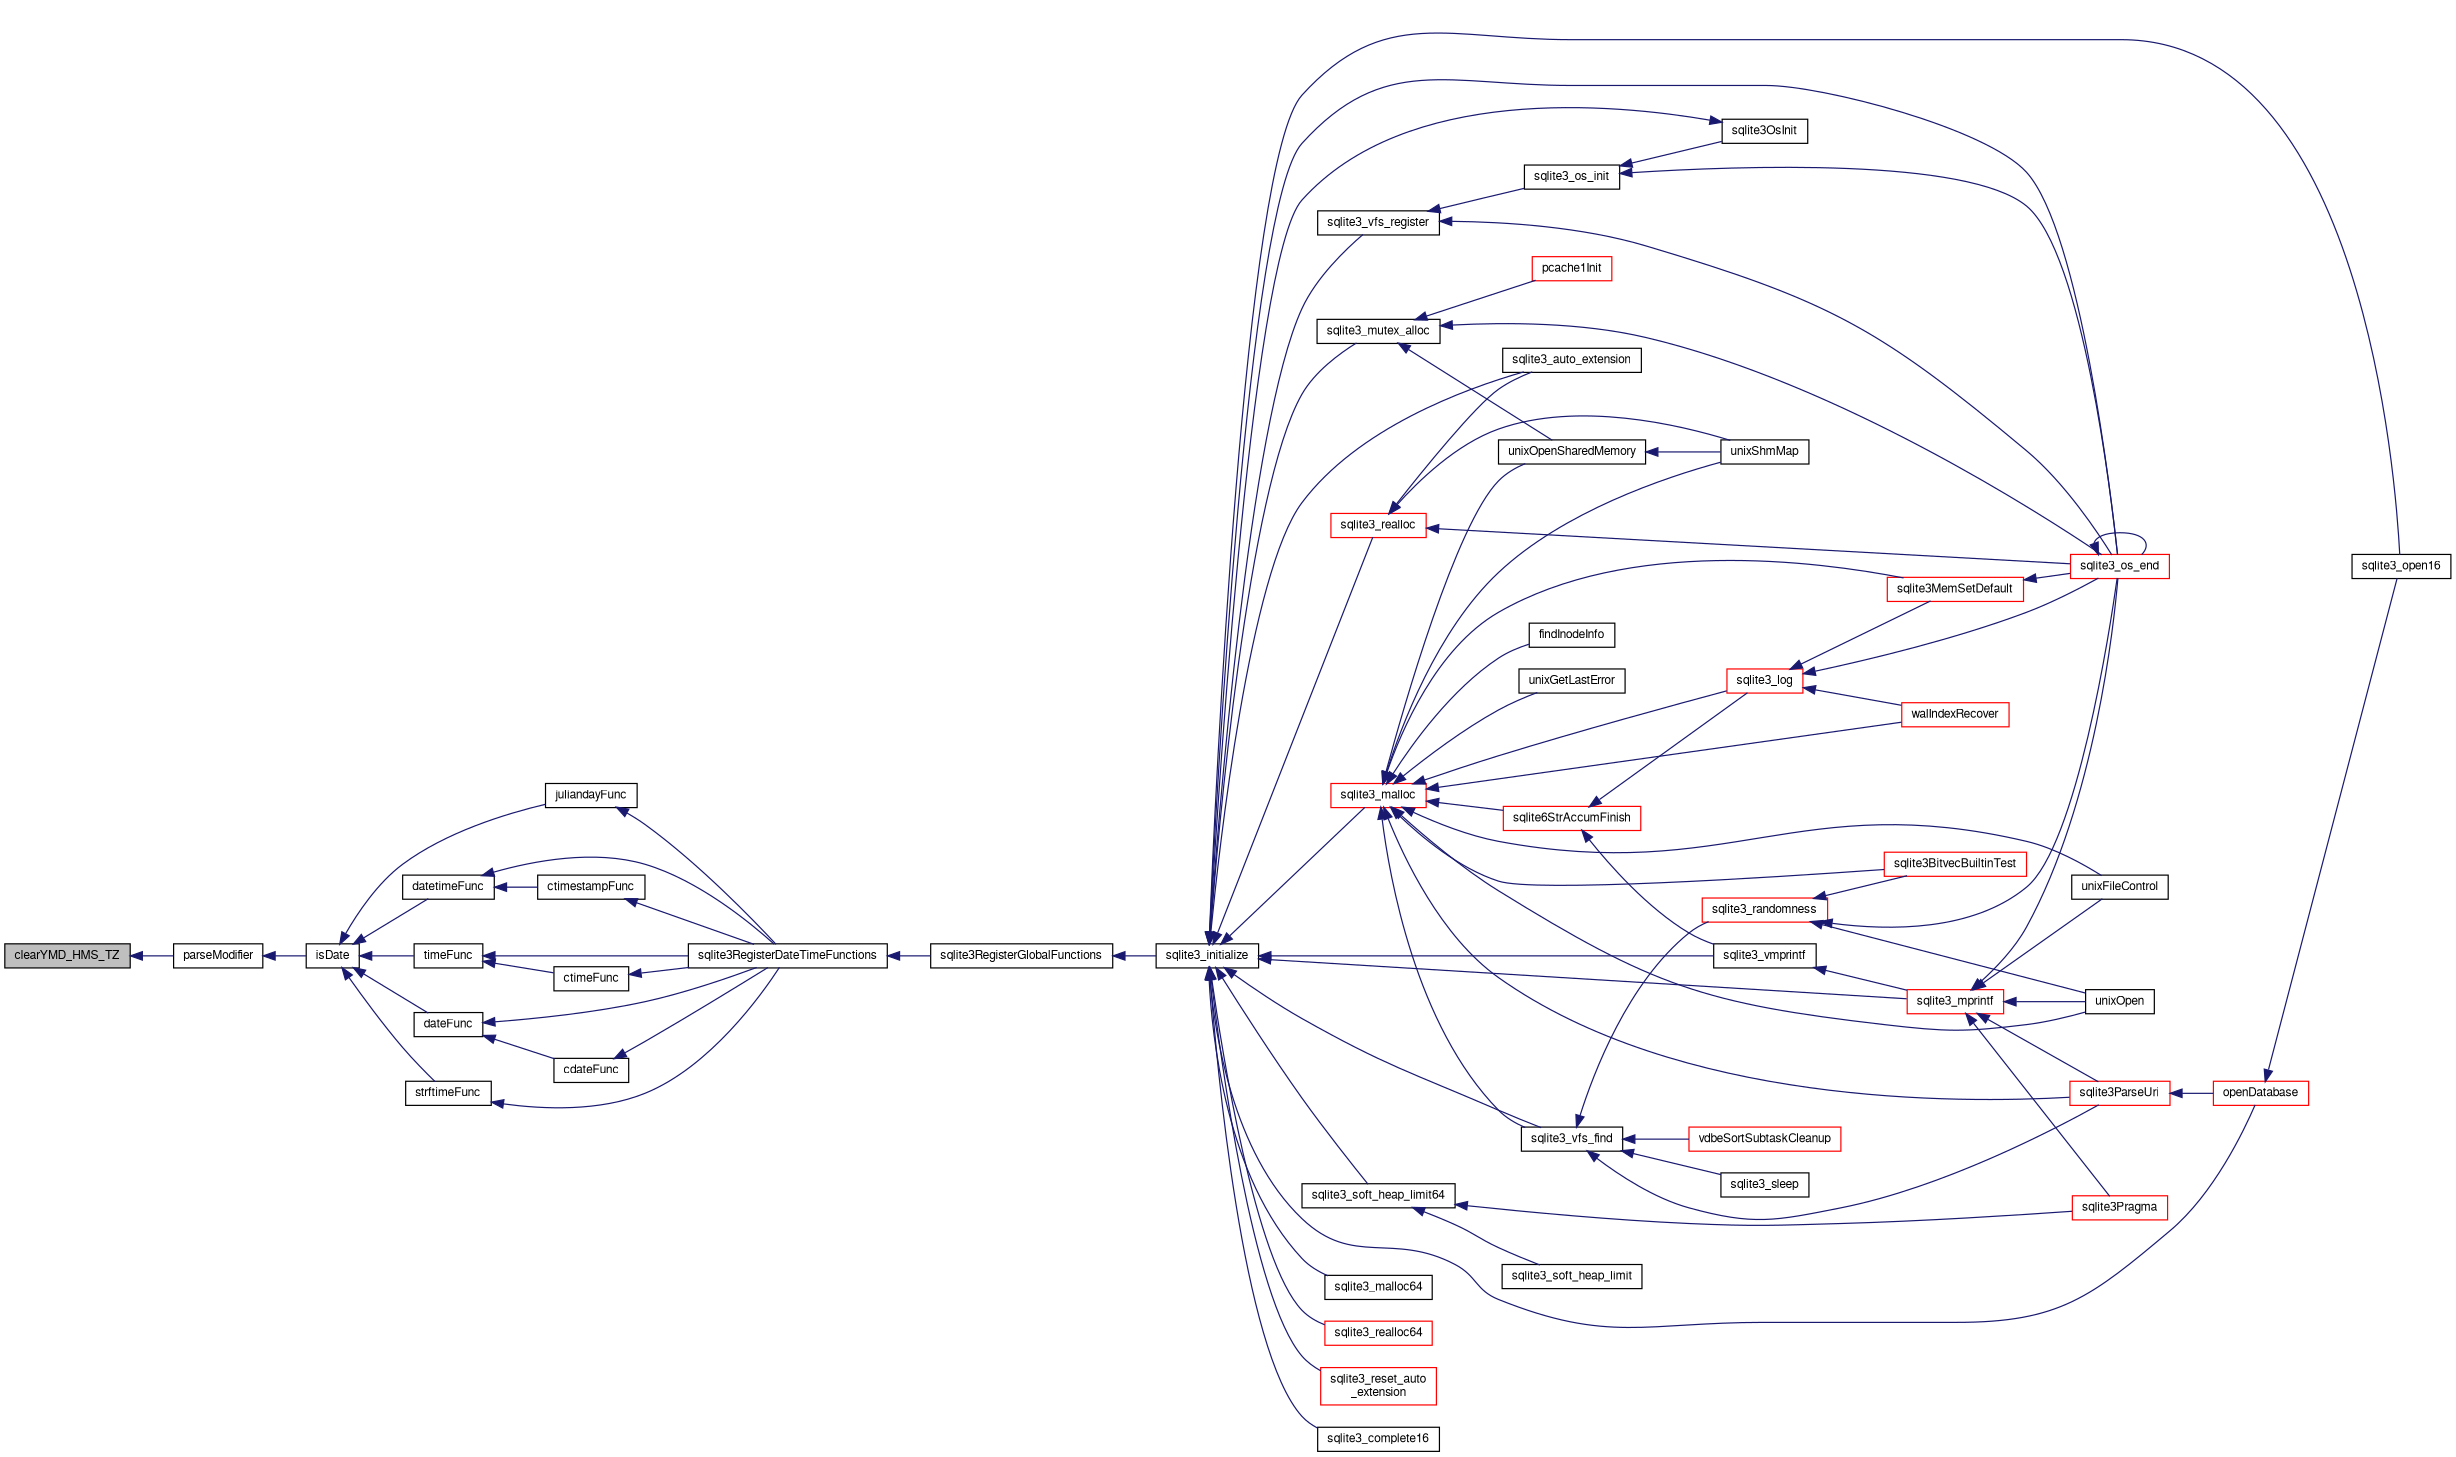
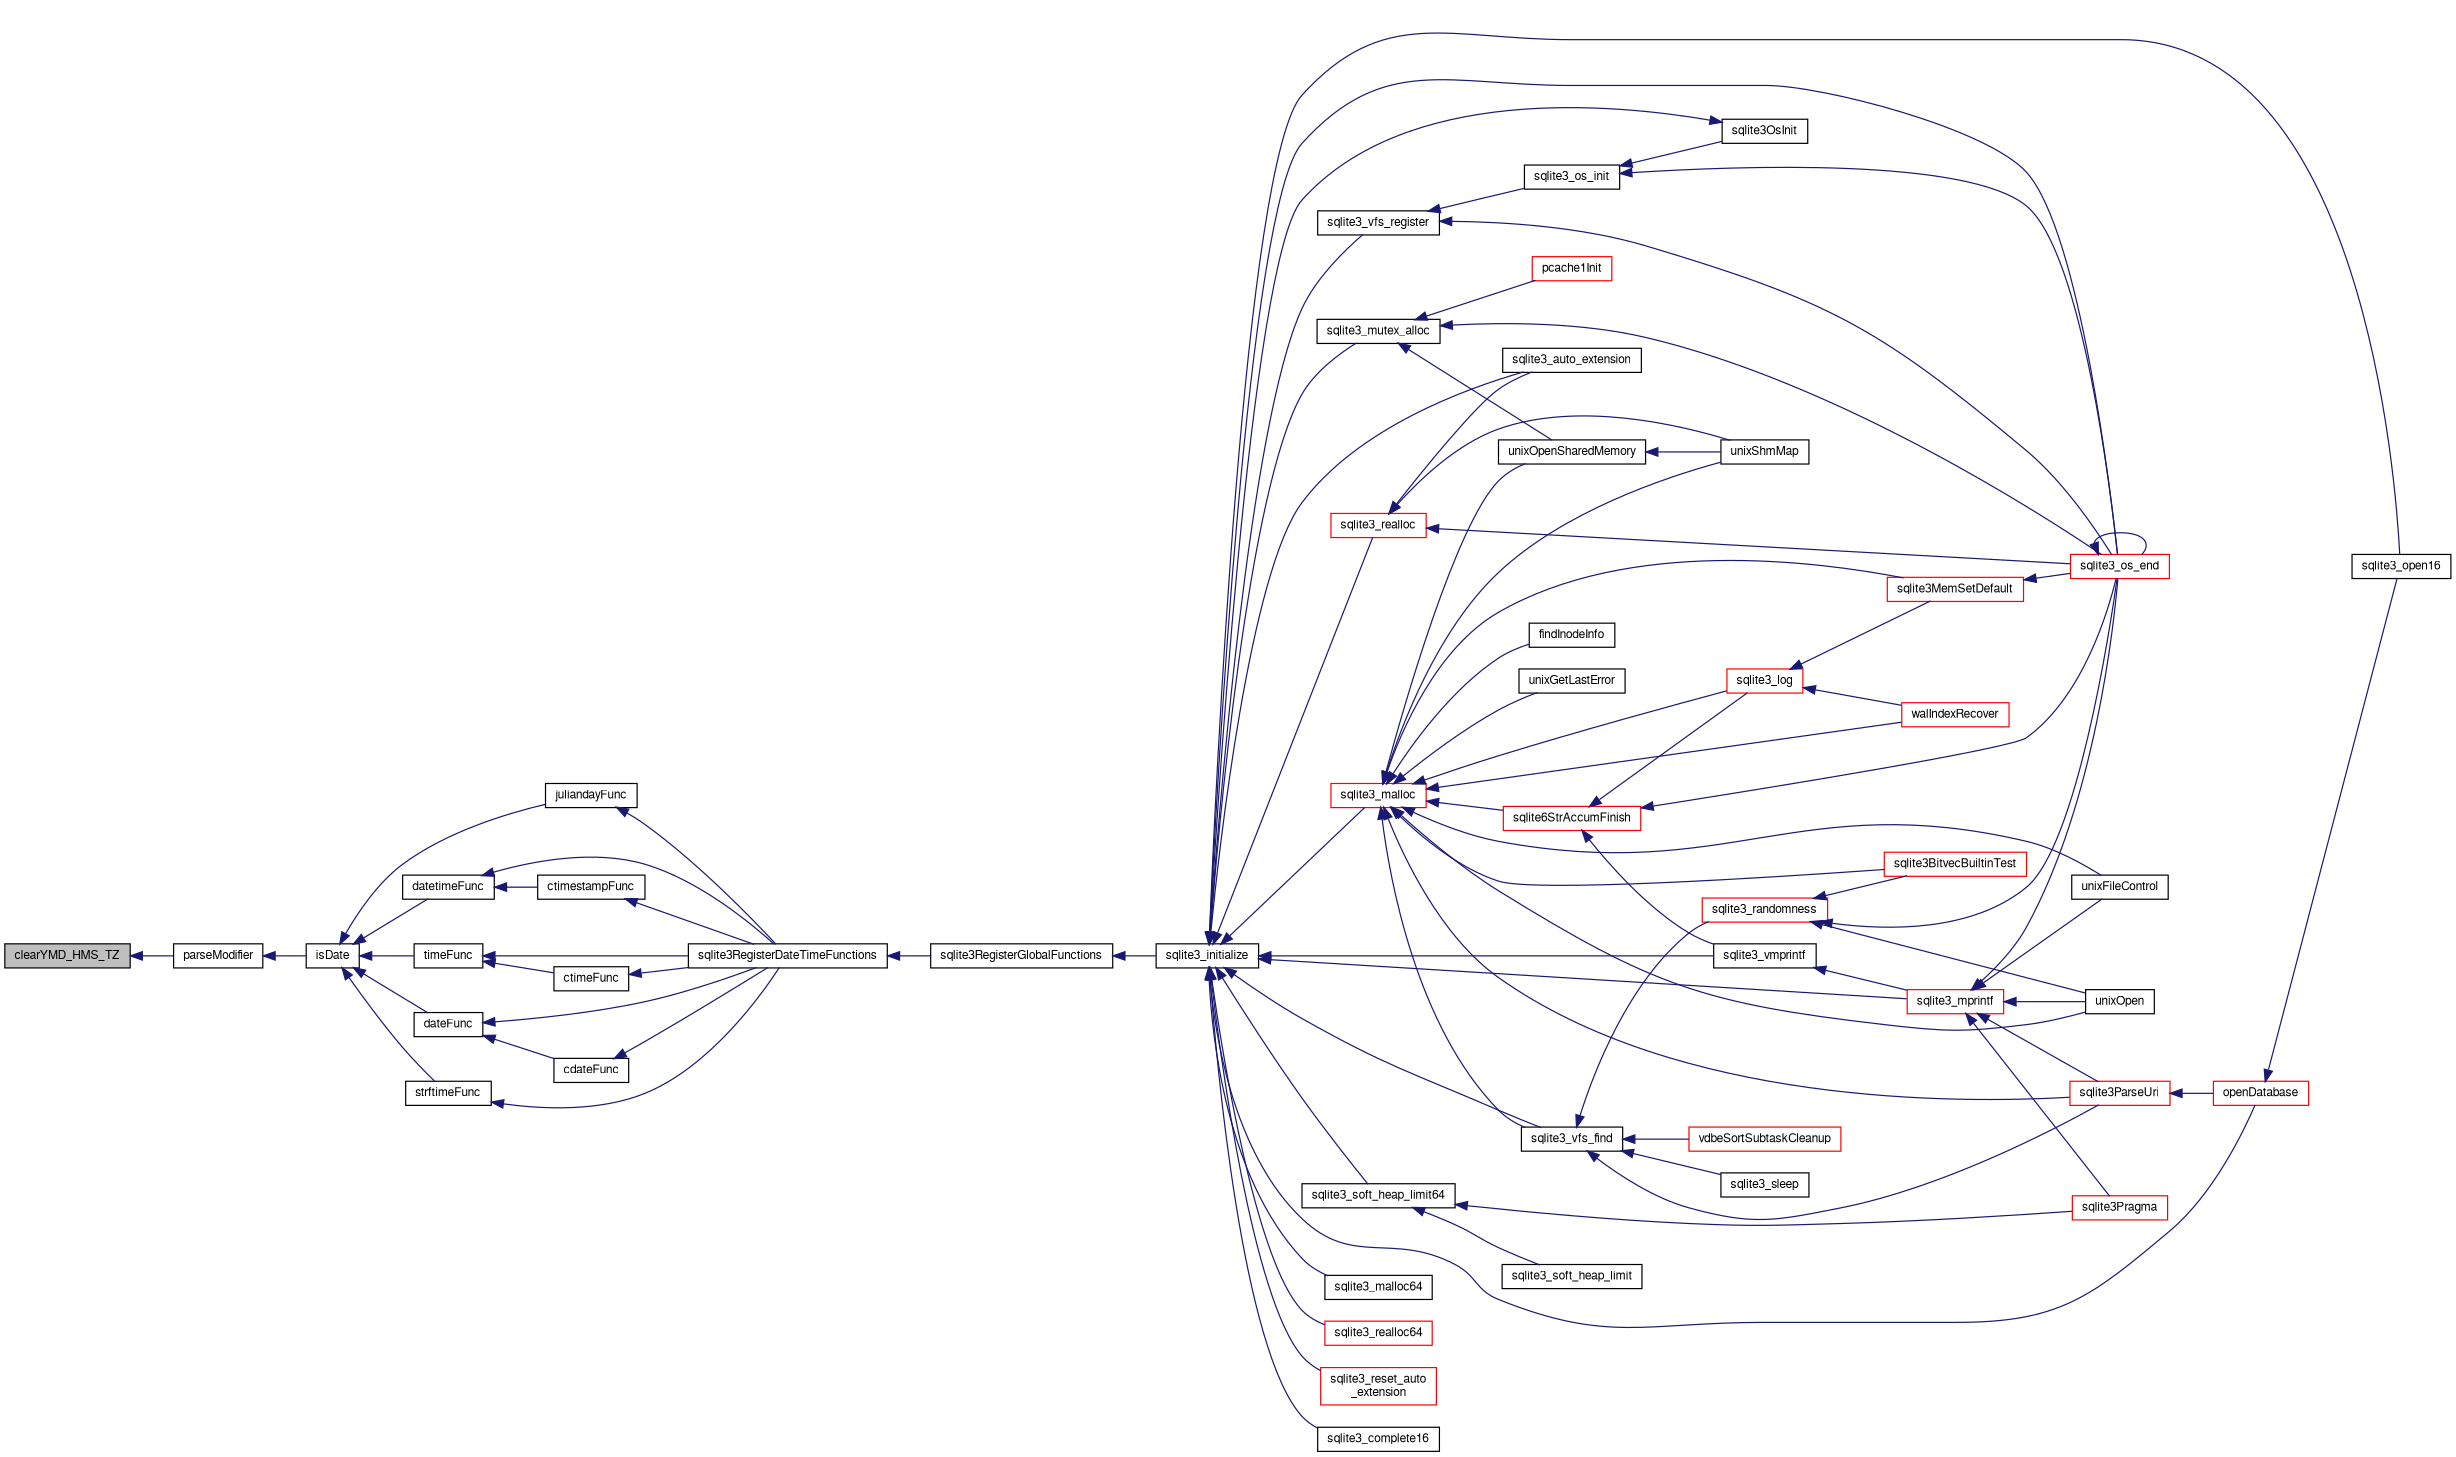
(1960, 634) -> (1933, 759)
